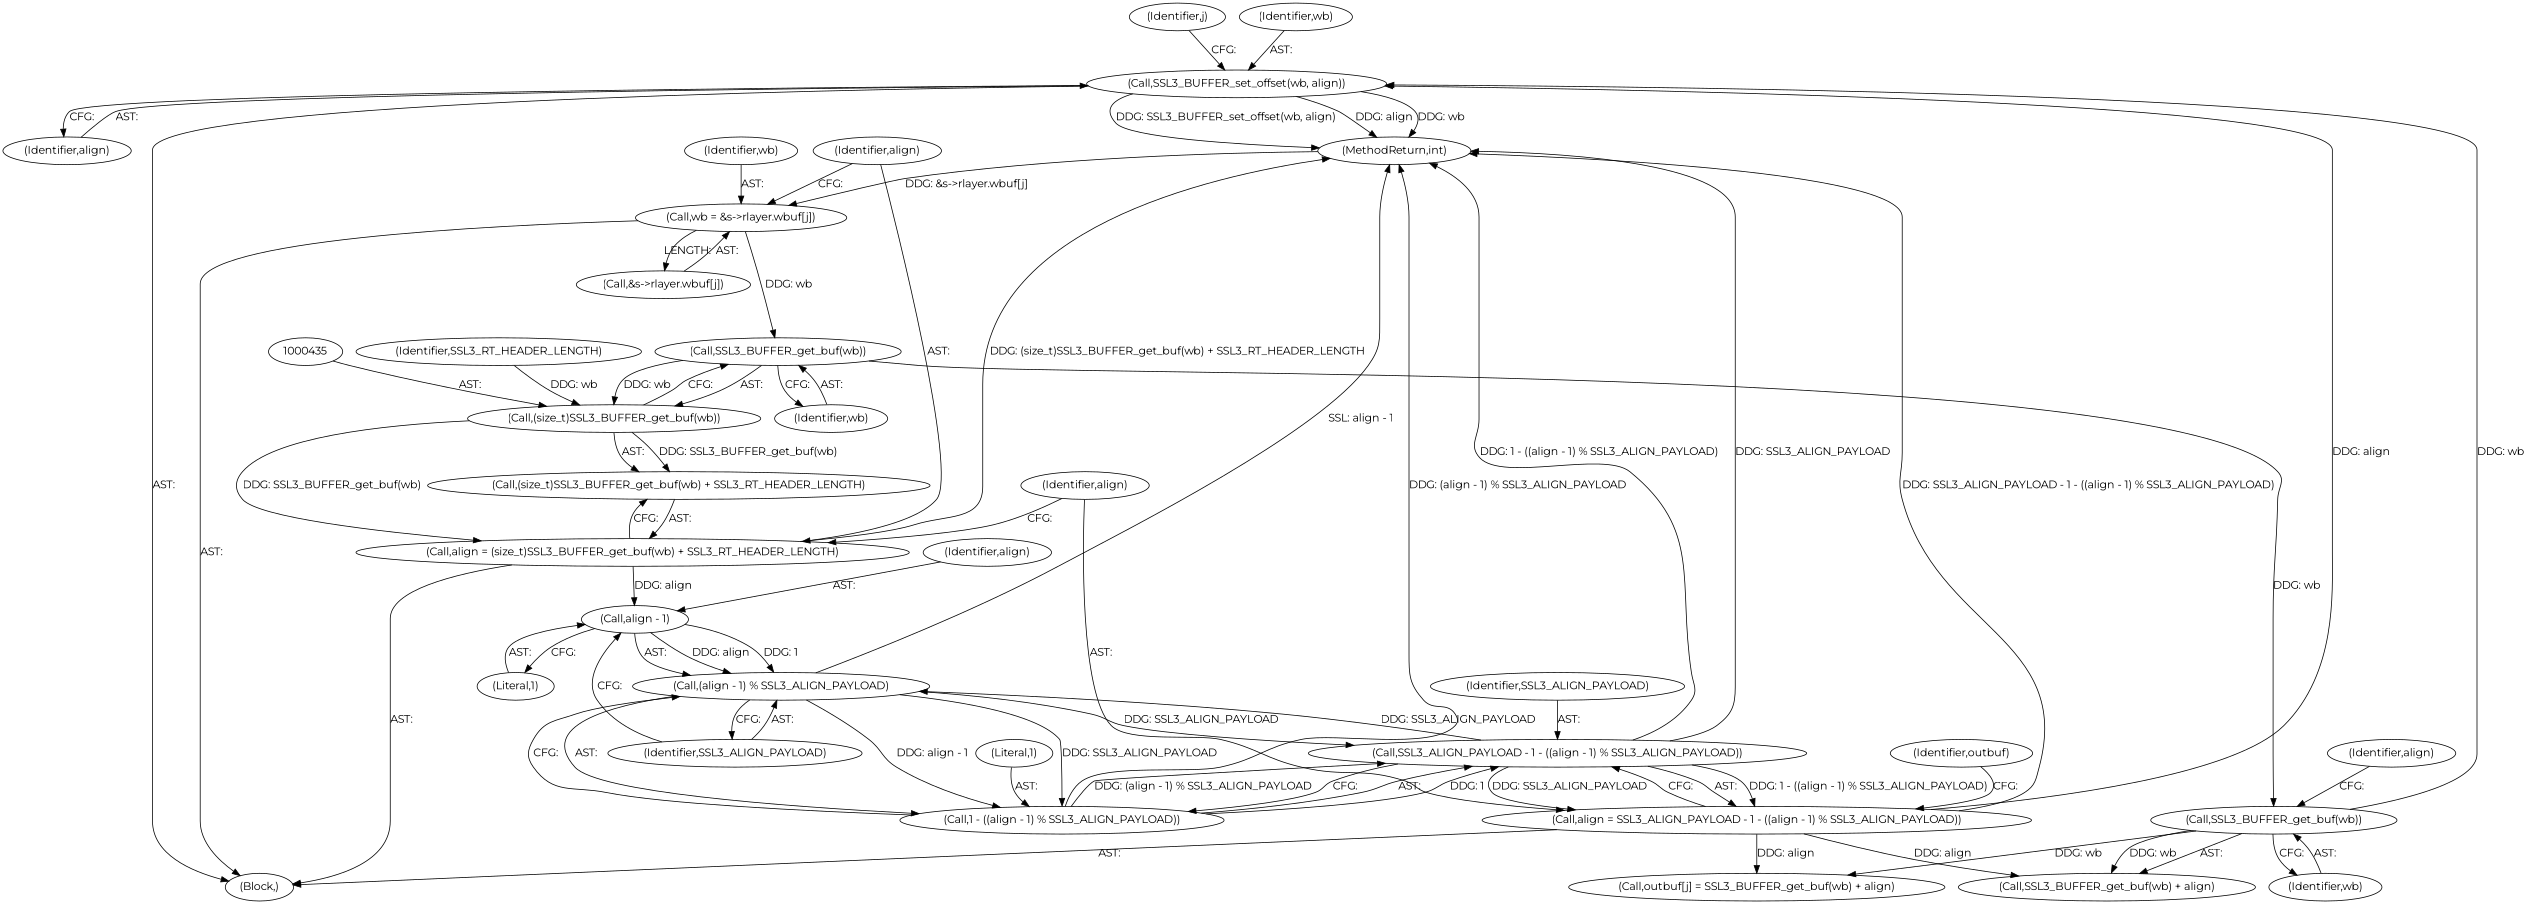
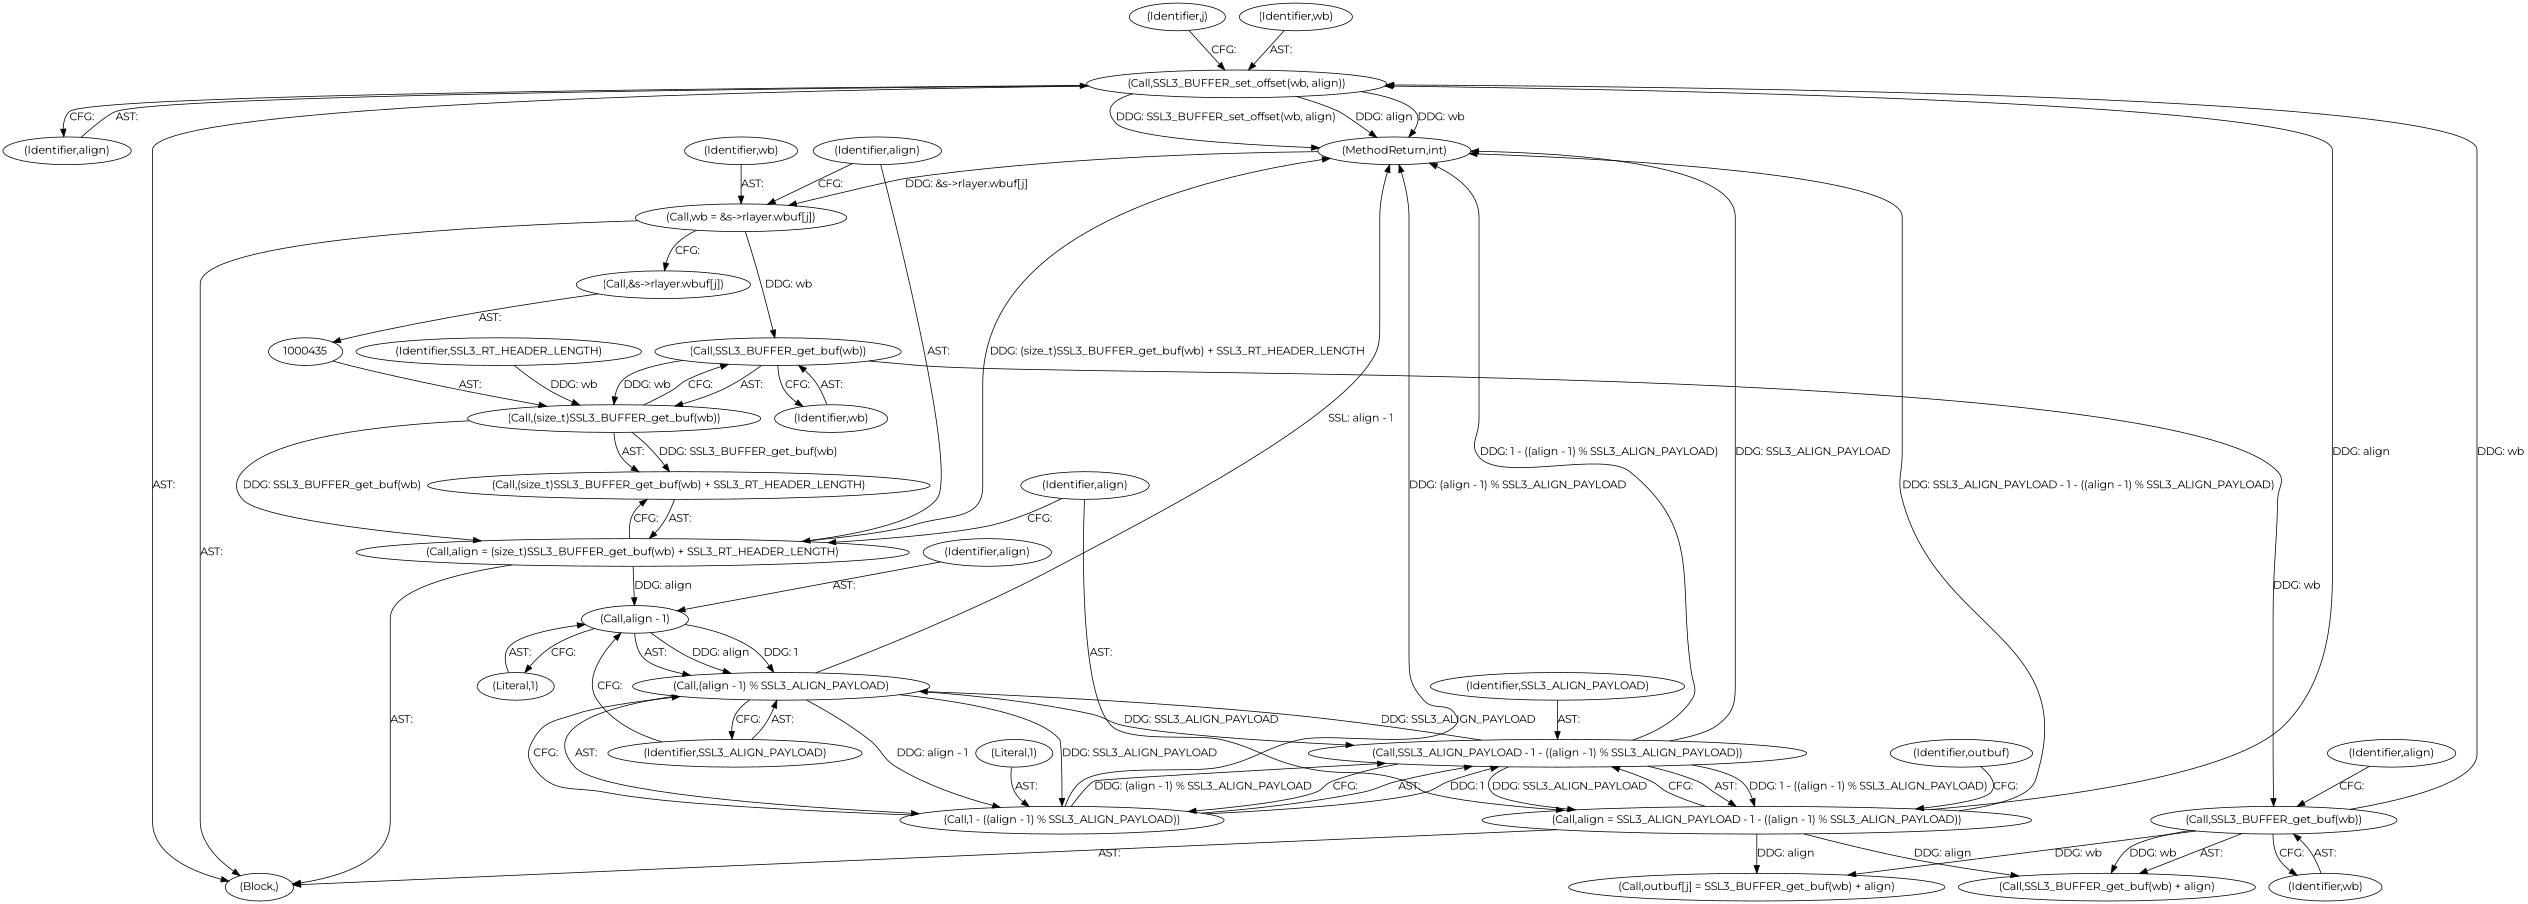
(689, 251) -> (689, 251)
(705, 256) -> (469, 314)
